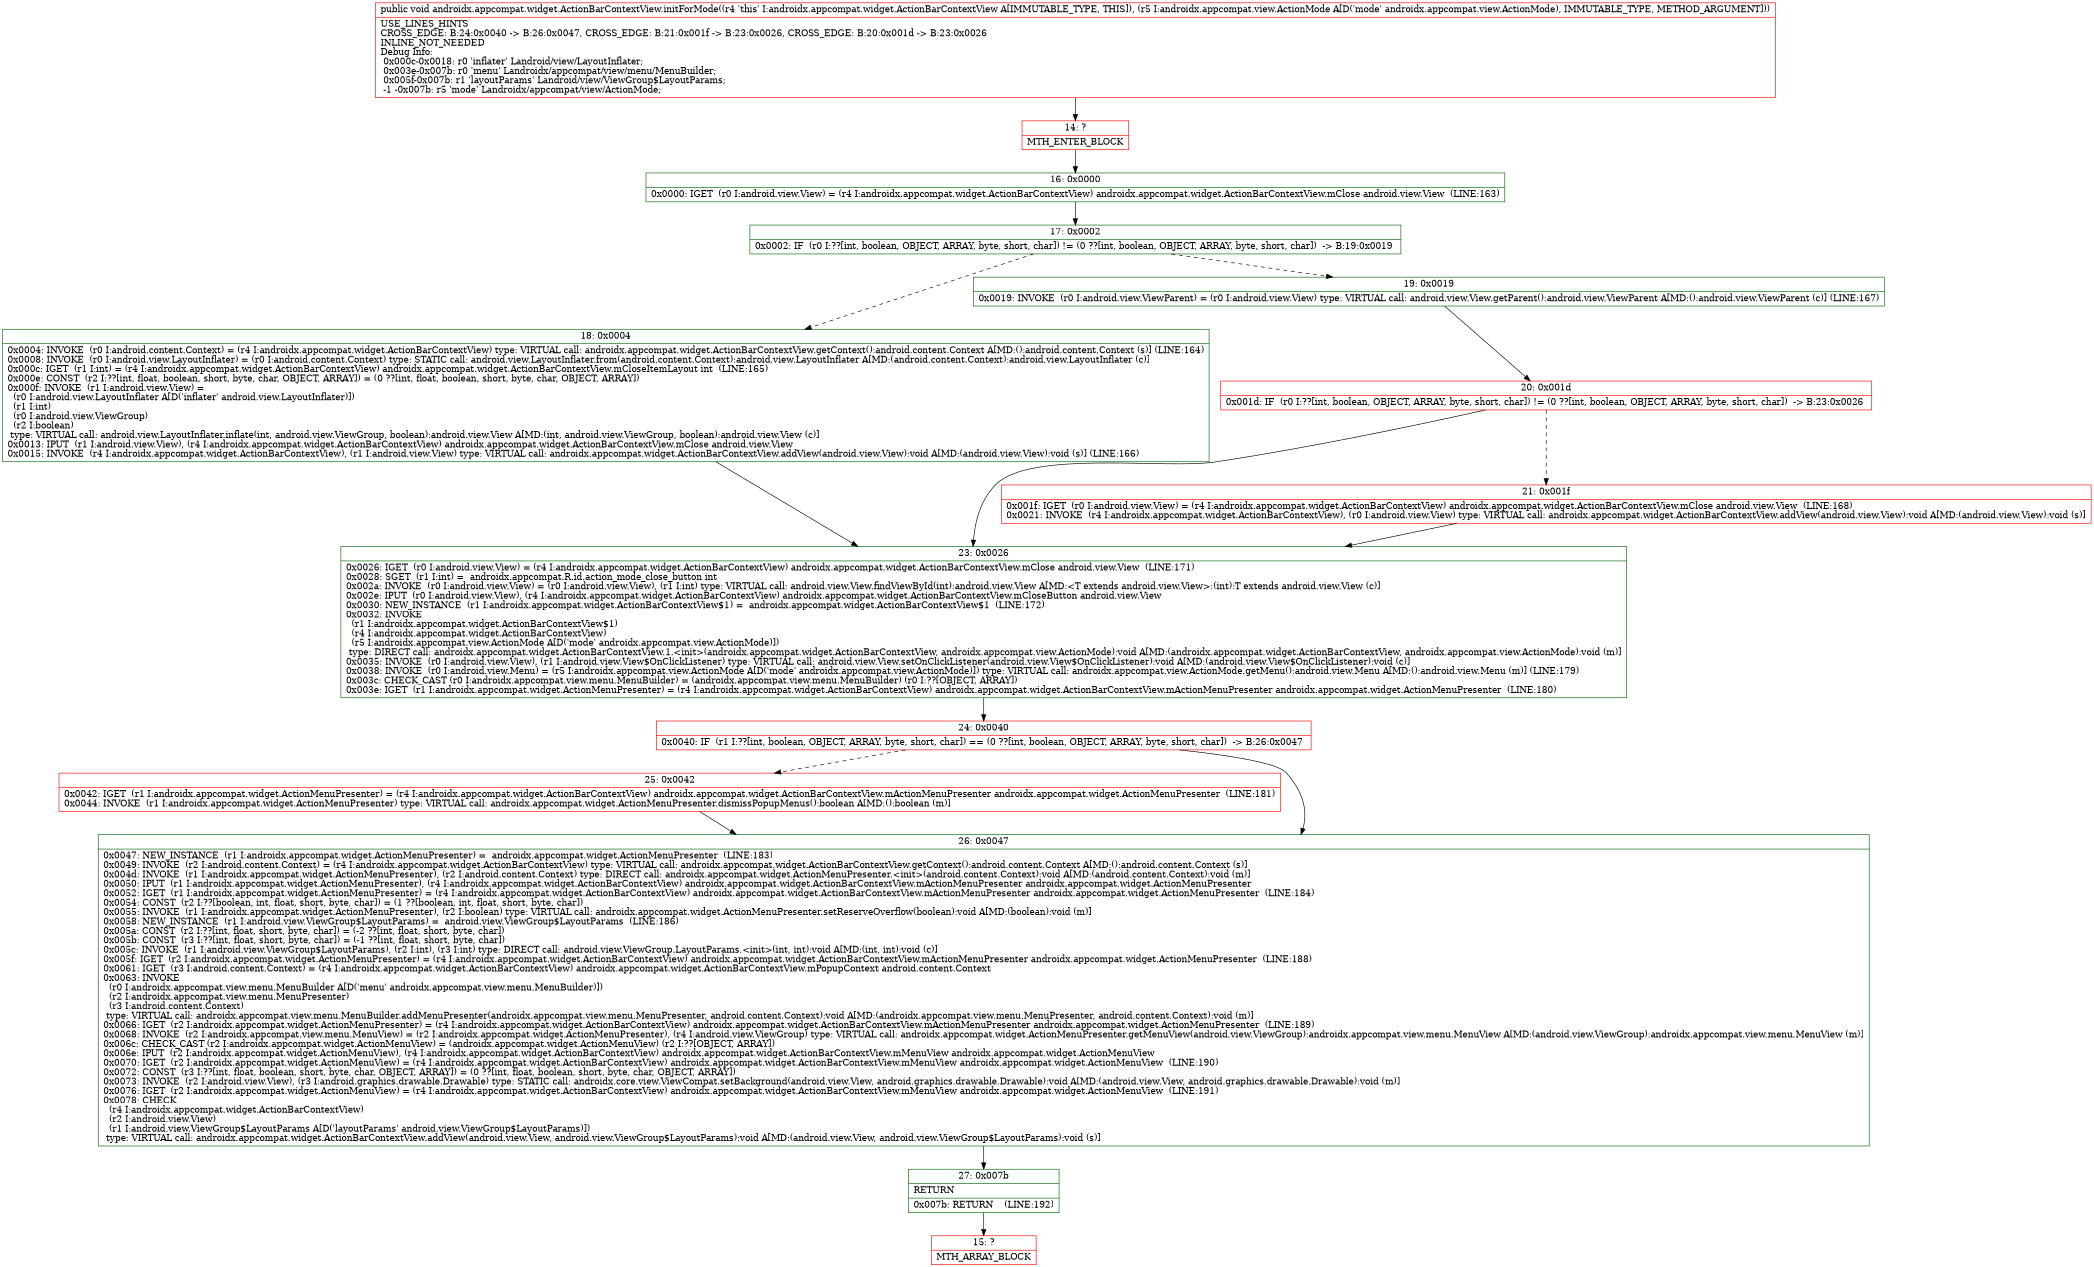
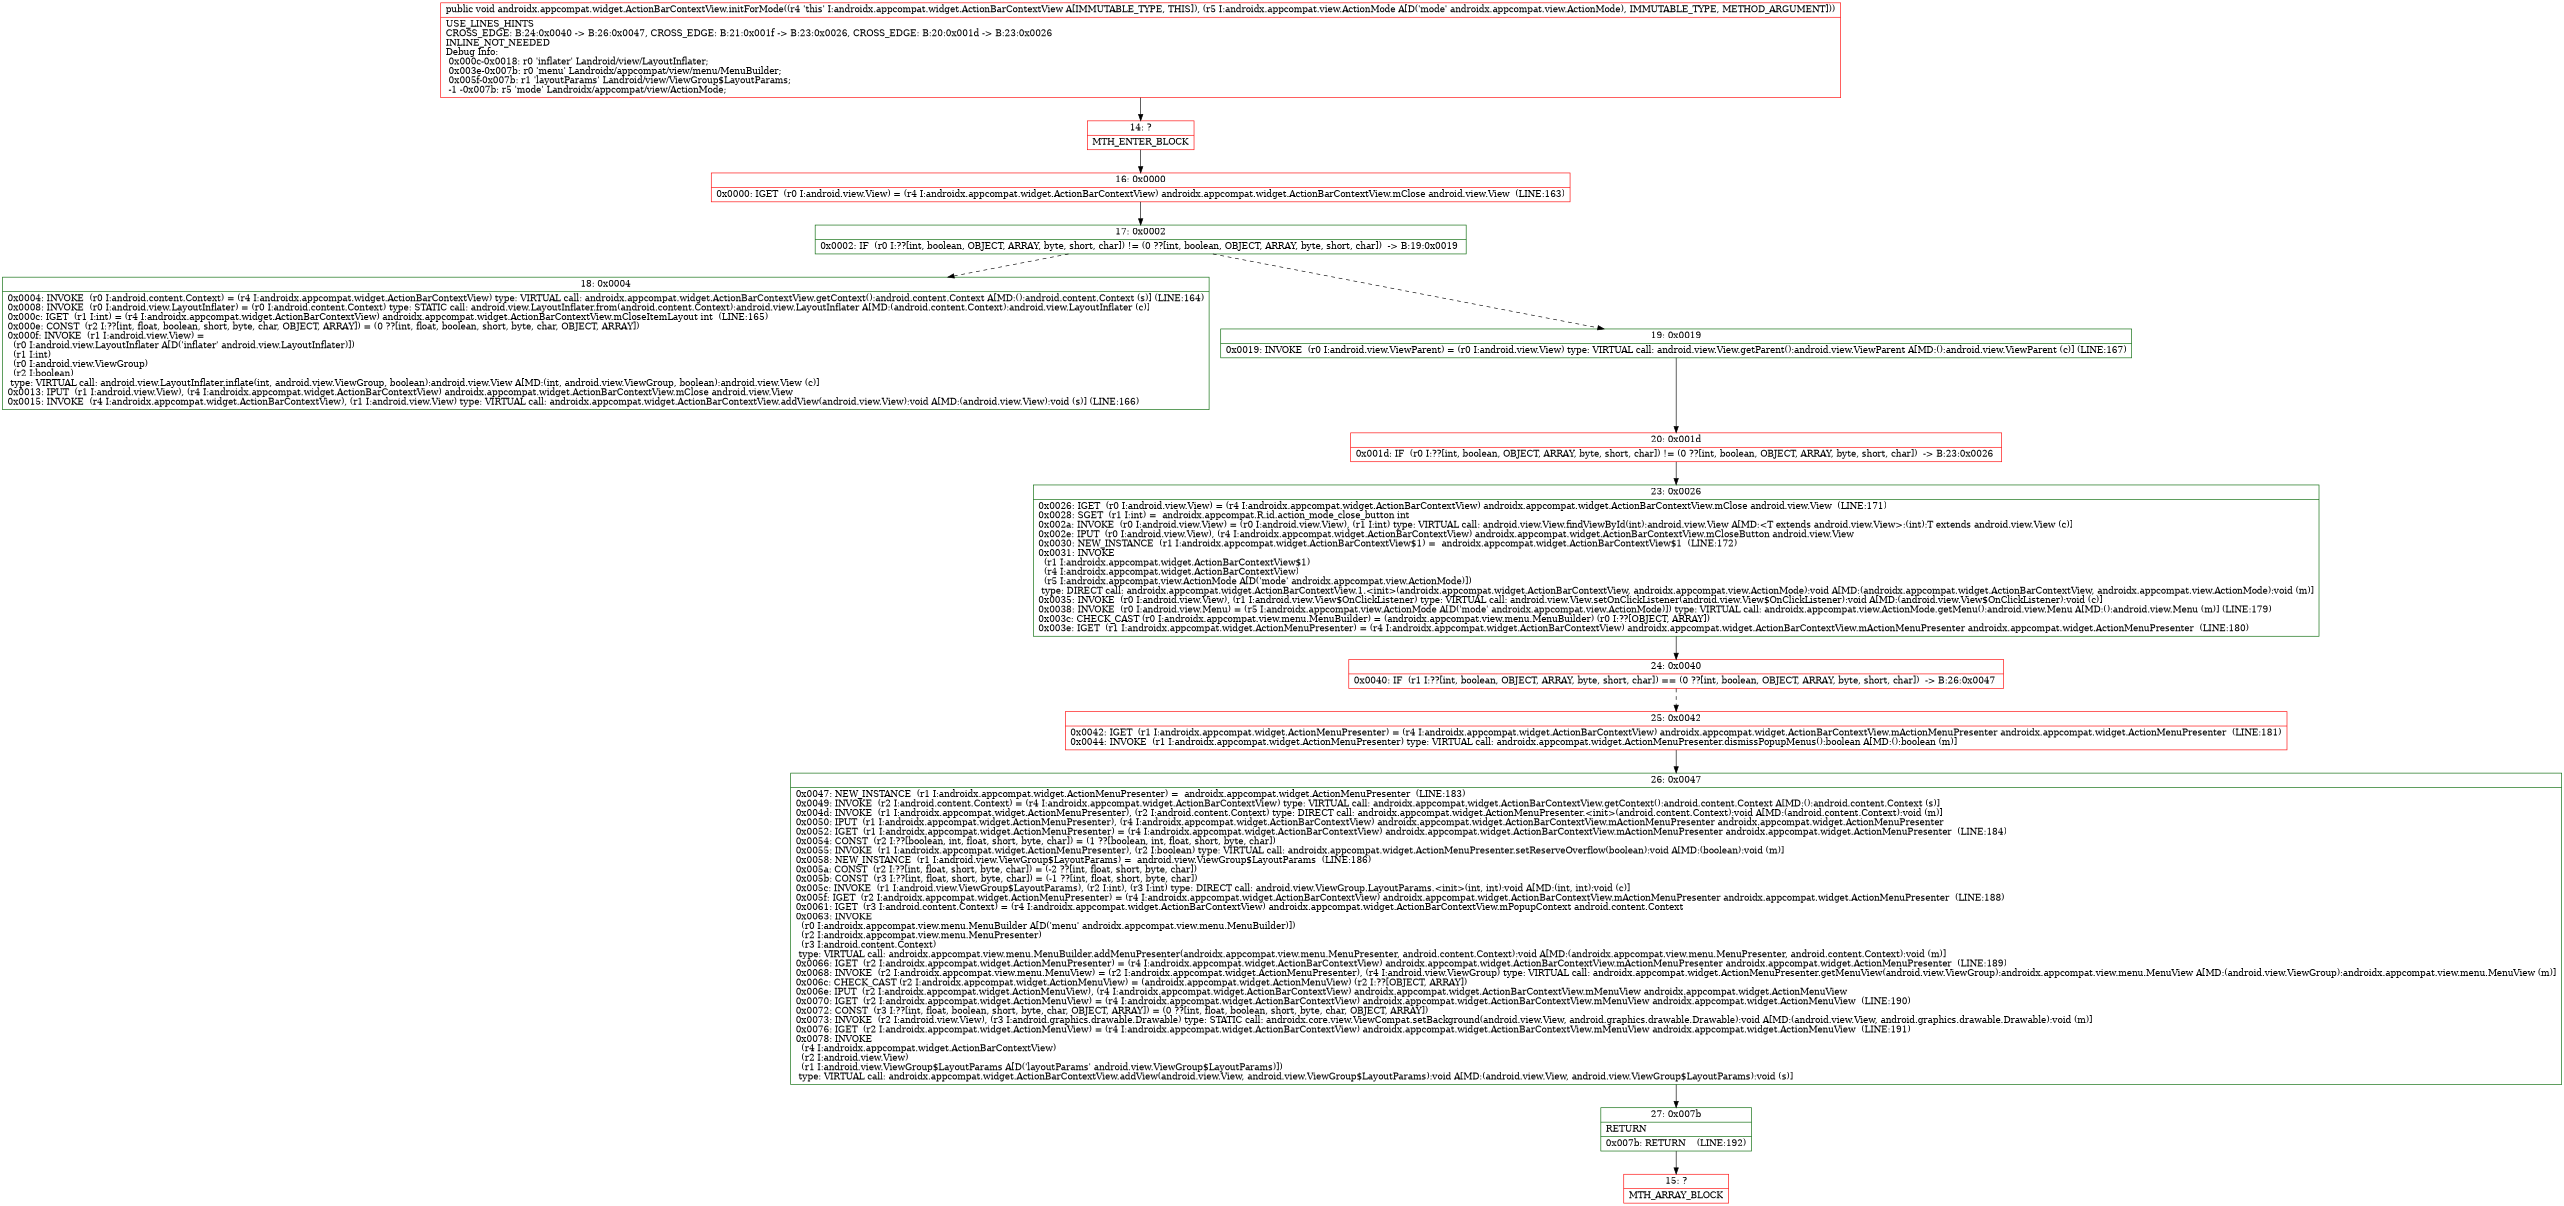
(1075, 187) -> (1141, 187)
(784, 502) -> none
(1546, 504) -> none
(387, 615) -> (1079, 553)
(1264, 763) -> none
(143, 1101) -> (837, 1039)
